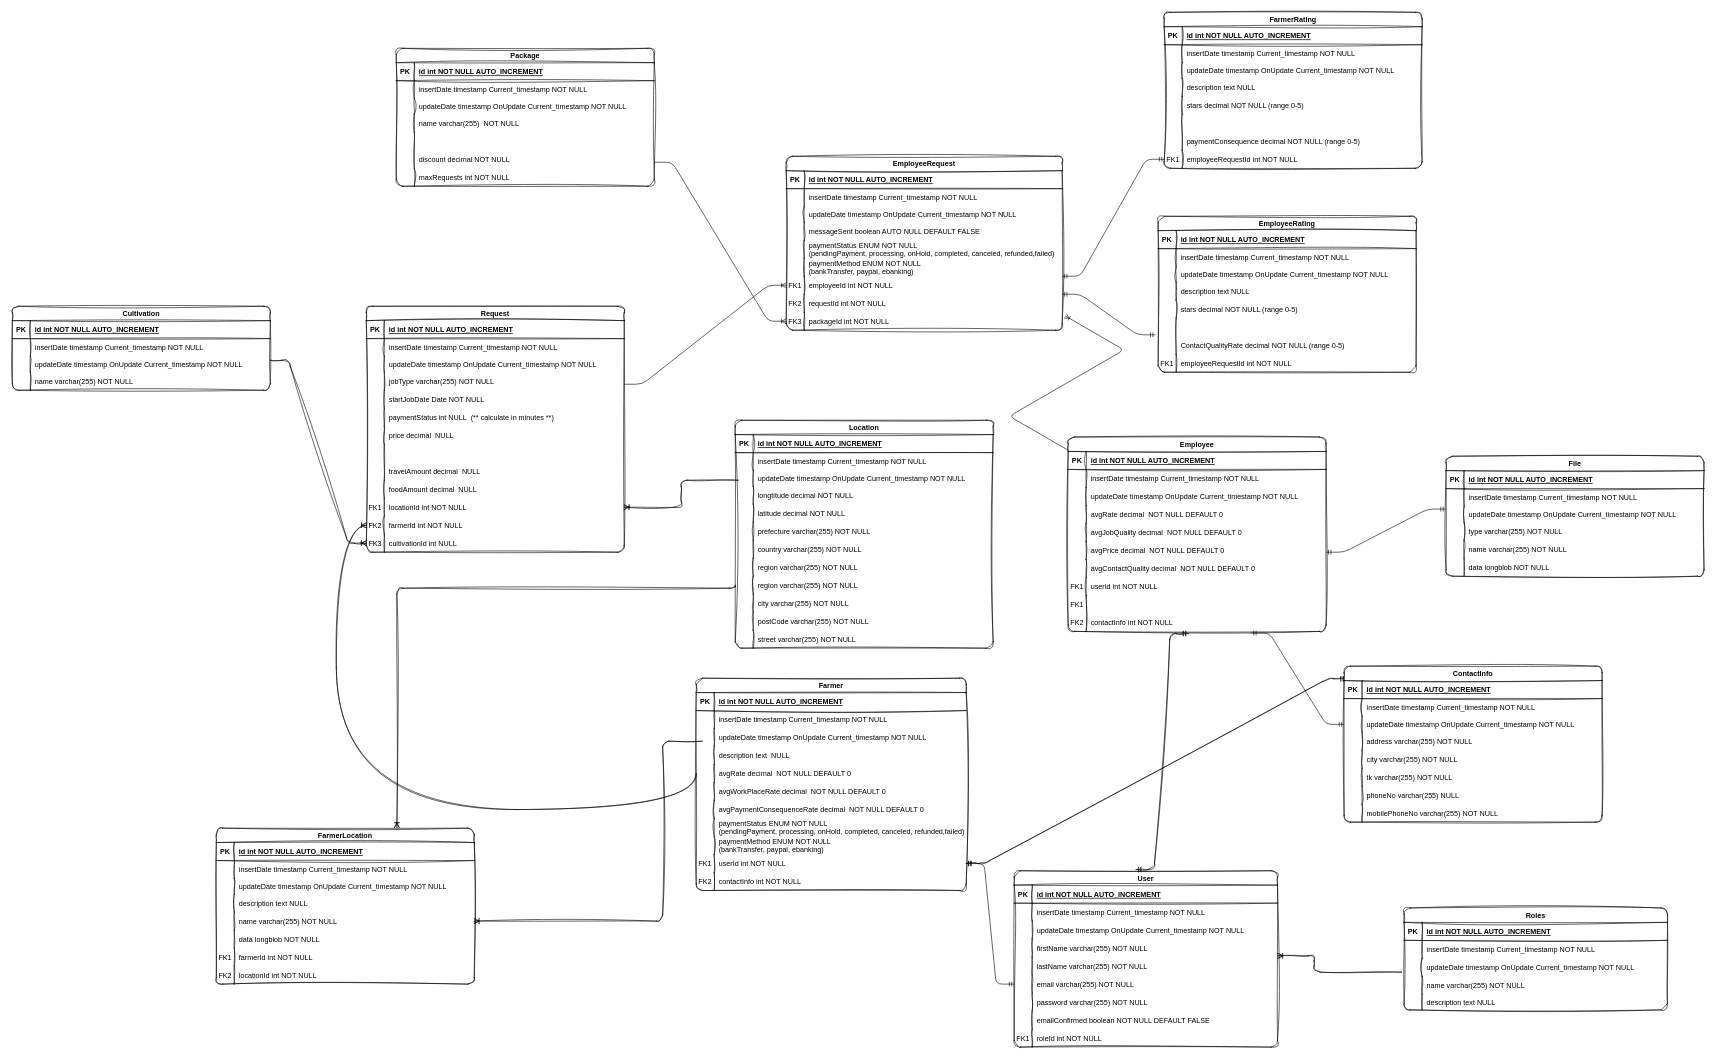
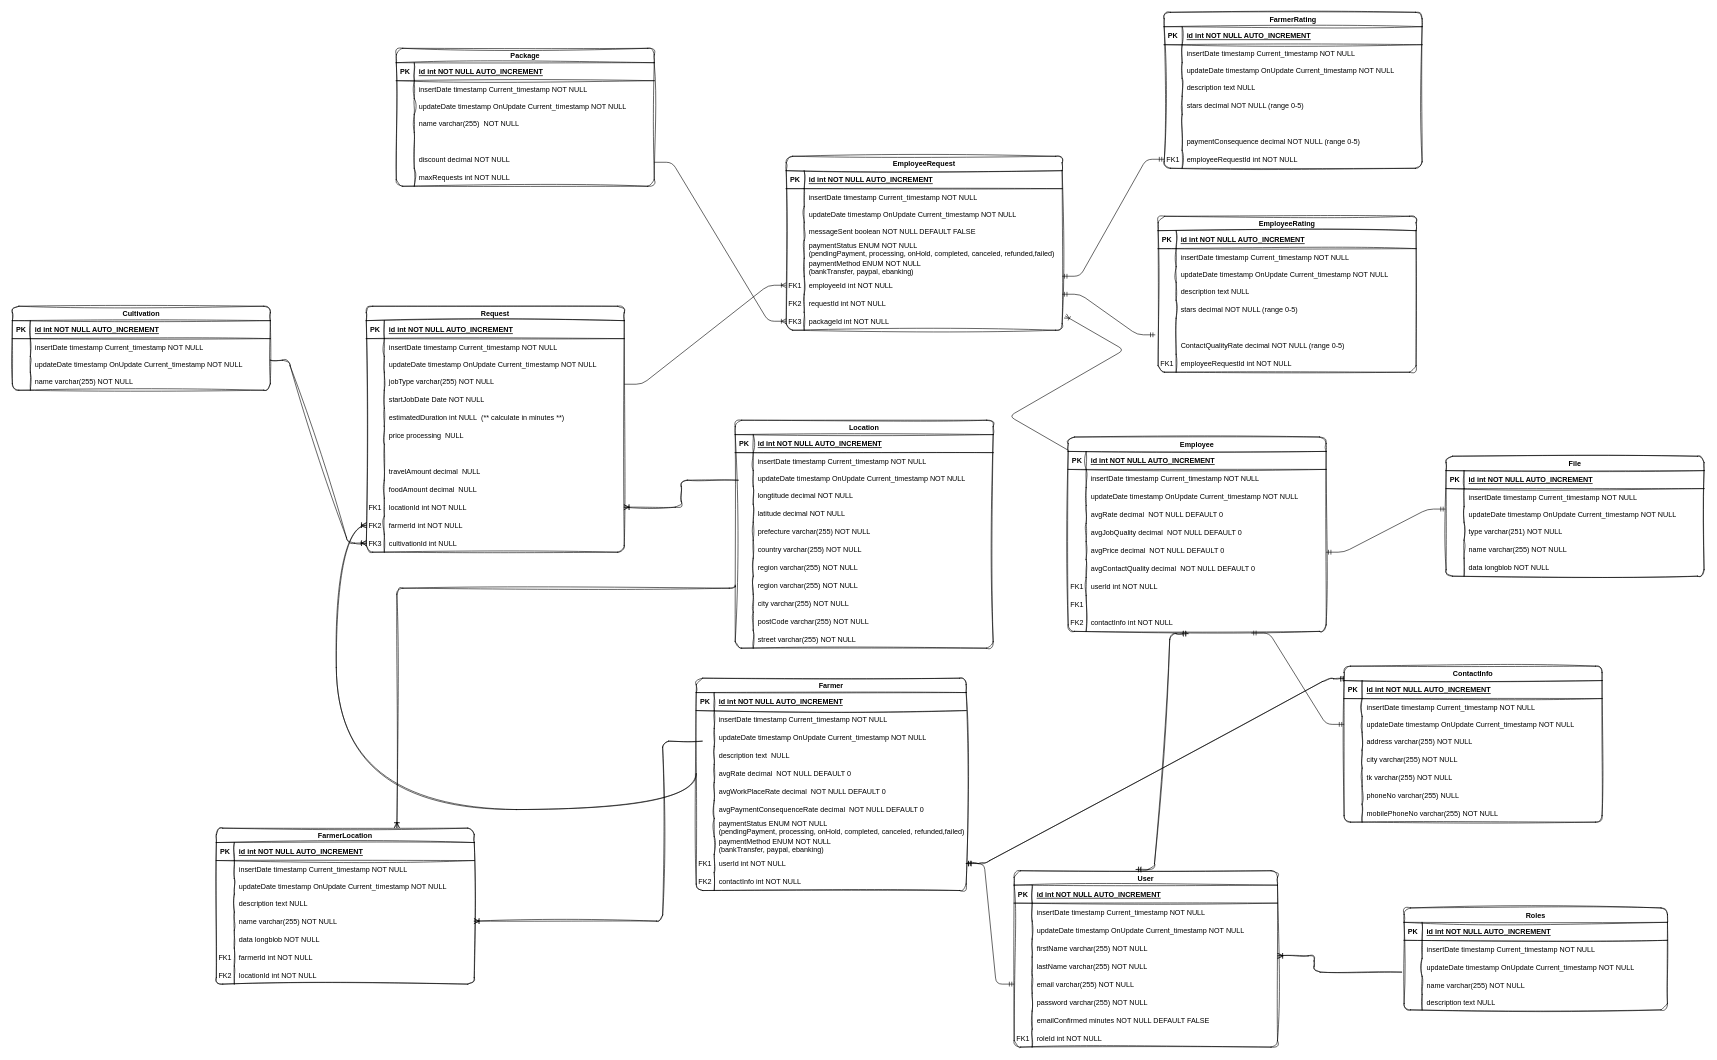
(890, 232) -> (888, 232)
(482, 418) -> (489, 418)
(422, 436) -> (429, 436)
(1518, 532) -> (1518, 532)
(1119, 1021) -> (1119, 1021)
